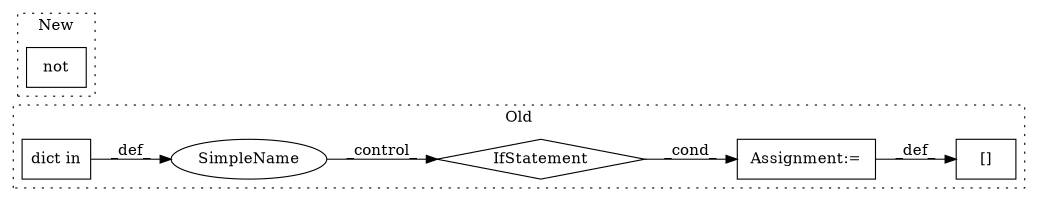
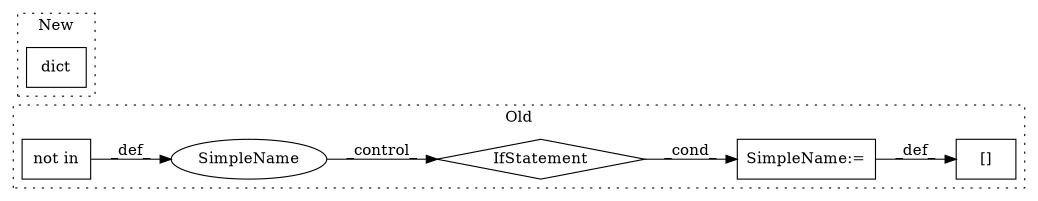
(56, 67) -> (56, 67)
(56, 159) -> (56, 159)
(806, 159) -> (806, 159)
